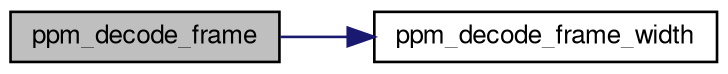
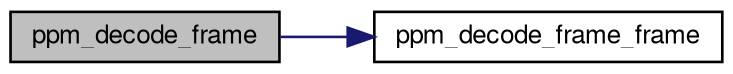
(546, 37) -> (548, 37)
